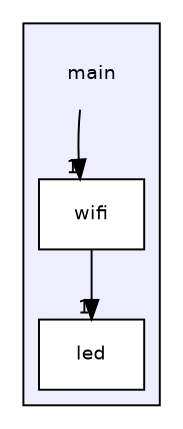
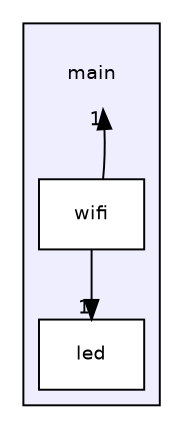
(79, 135) -> (105, 154)
